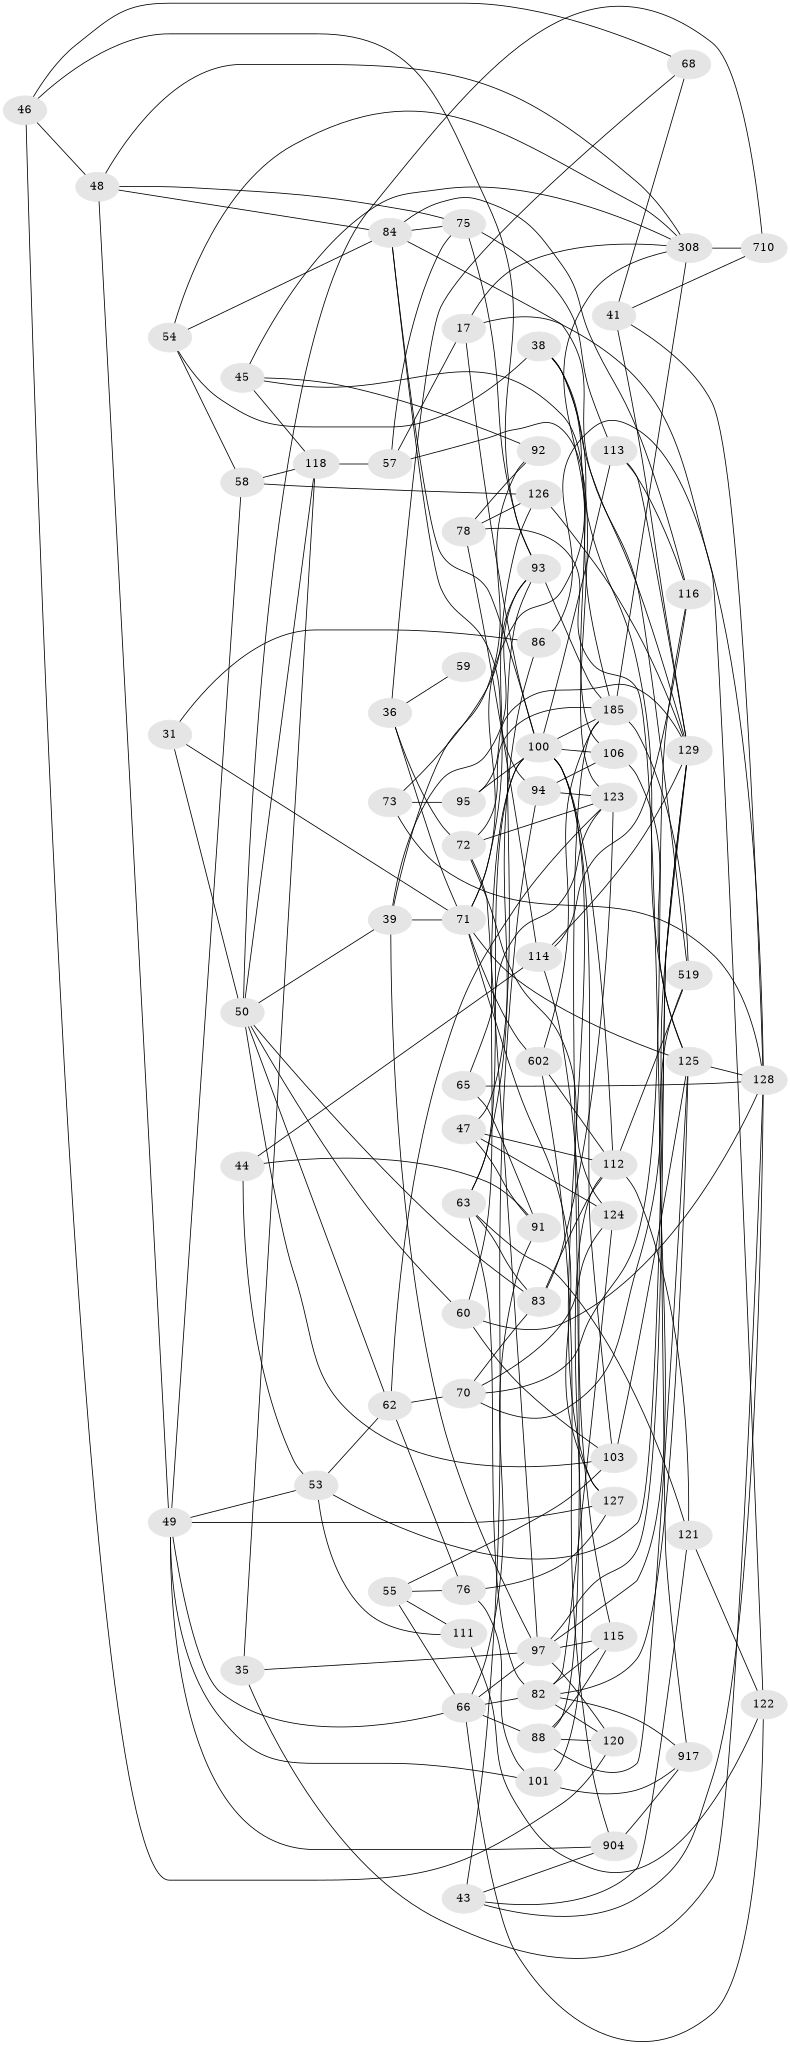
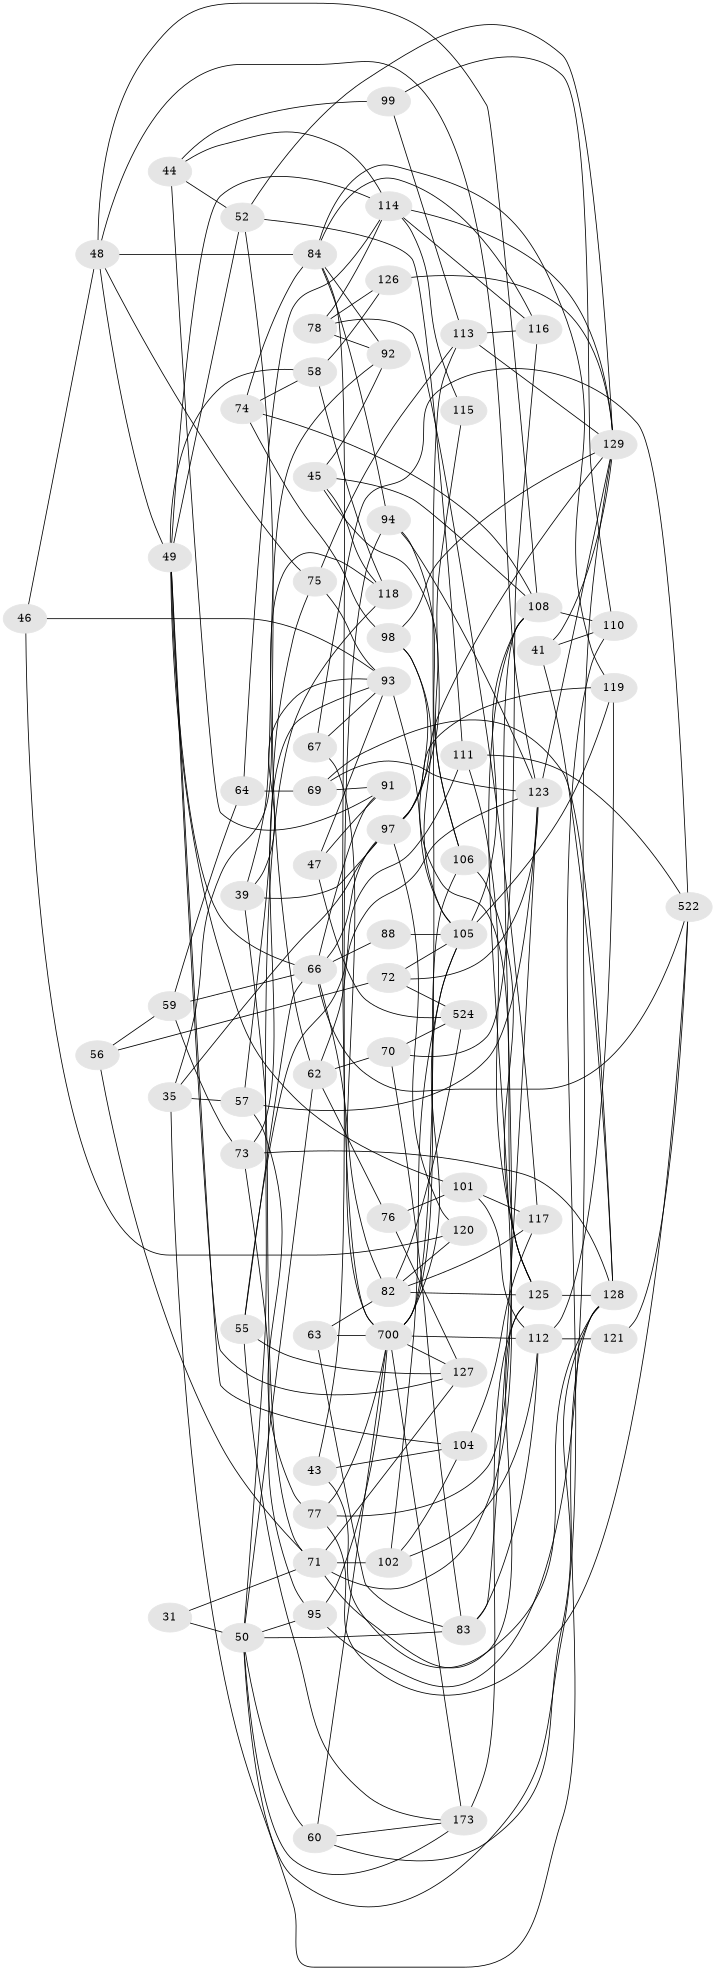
(689, 64) -> none
none -> (389, 102)
none -> (474, 216)
(427, 228) -> (348, 299)
(689, 248) -> (539, 607)
(764, 248) -> (614, 626)
none -> (196, 290)
(464, 329) -> (315, 1514)
(170, 338) -> (242, 409)
(539, 346) -> (389, 638)
(354, 464) -> (206, 1100)
(539, 643) -> none
(501, 707) -> none
(614, 710) -> (464, 934)
(390, 713) -> (97, 1055)
none -> (315, 748)
(539, 748) -> (389, 1336)
none -> (242, 791)
(316, 966) -> (279, 1626)
(689, 976) -> (614, 688)
none -> (242, 988)
(539, 1062) -> (389, 1563)
(464, 1086) -> (315, 791)
none -> (206, 1095)
(536, 1146) -> none
(653, 1200) -> (575, 627)
(614, 1216) -> (464, 1015)
(509, 1227) -> none
(609, 1347) -> none
(670, 1368) -> (497, 1104)
(614, 1458) -> (464, 1821)
(316, 1485) -> (242, 218)
(427, 1591) -> (347, 1369)
(586, 1658) -> none
(586, 1682) -> none
(764, 1705) -> (689, 907)
(576, 1740) -> none
(689, 1757) -> (539, 1220)
(654, 1789) -> none
(614, 1846) -> (464, 1446)
